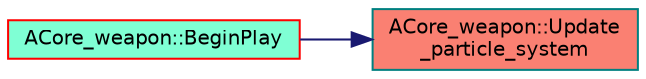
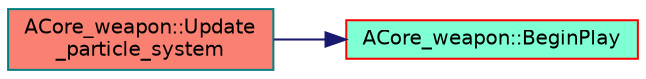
(326, 39) -> (300, 39)
